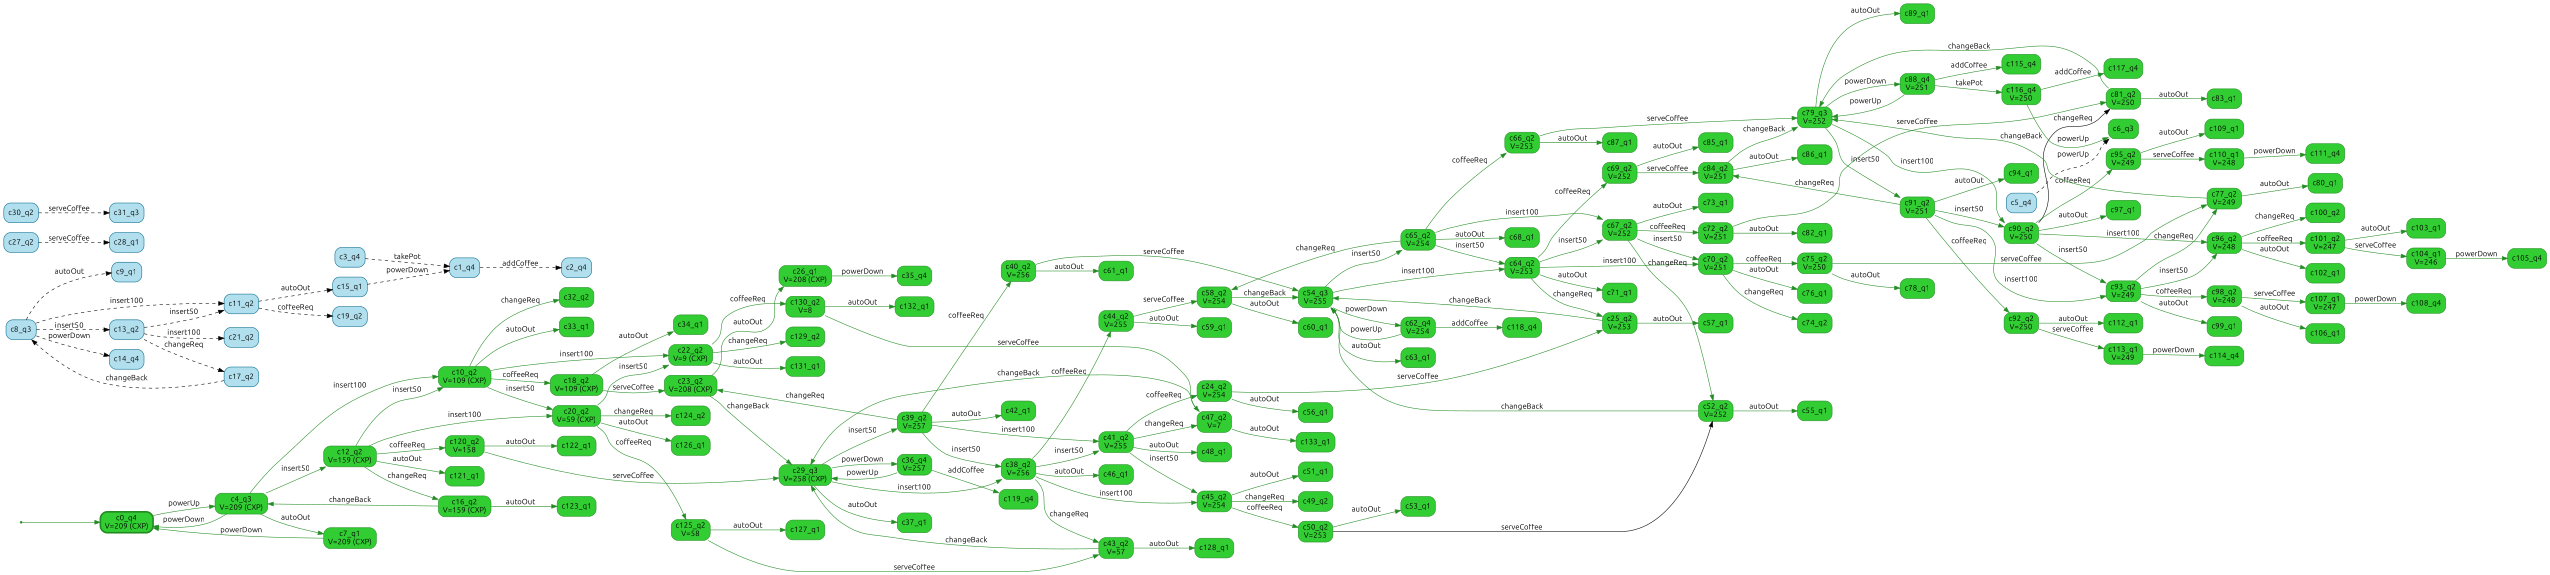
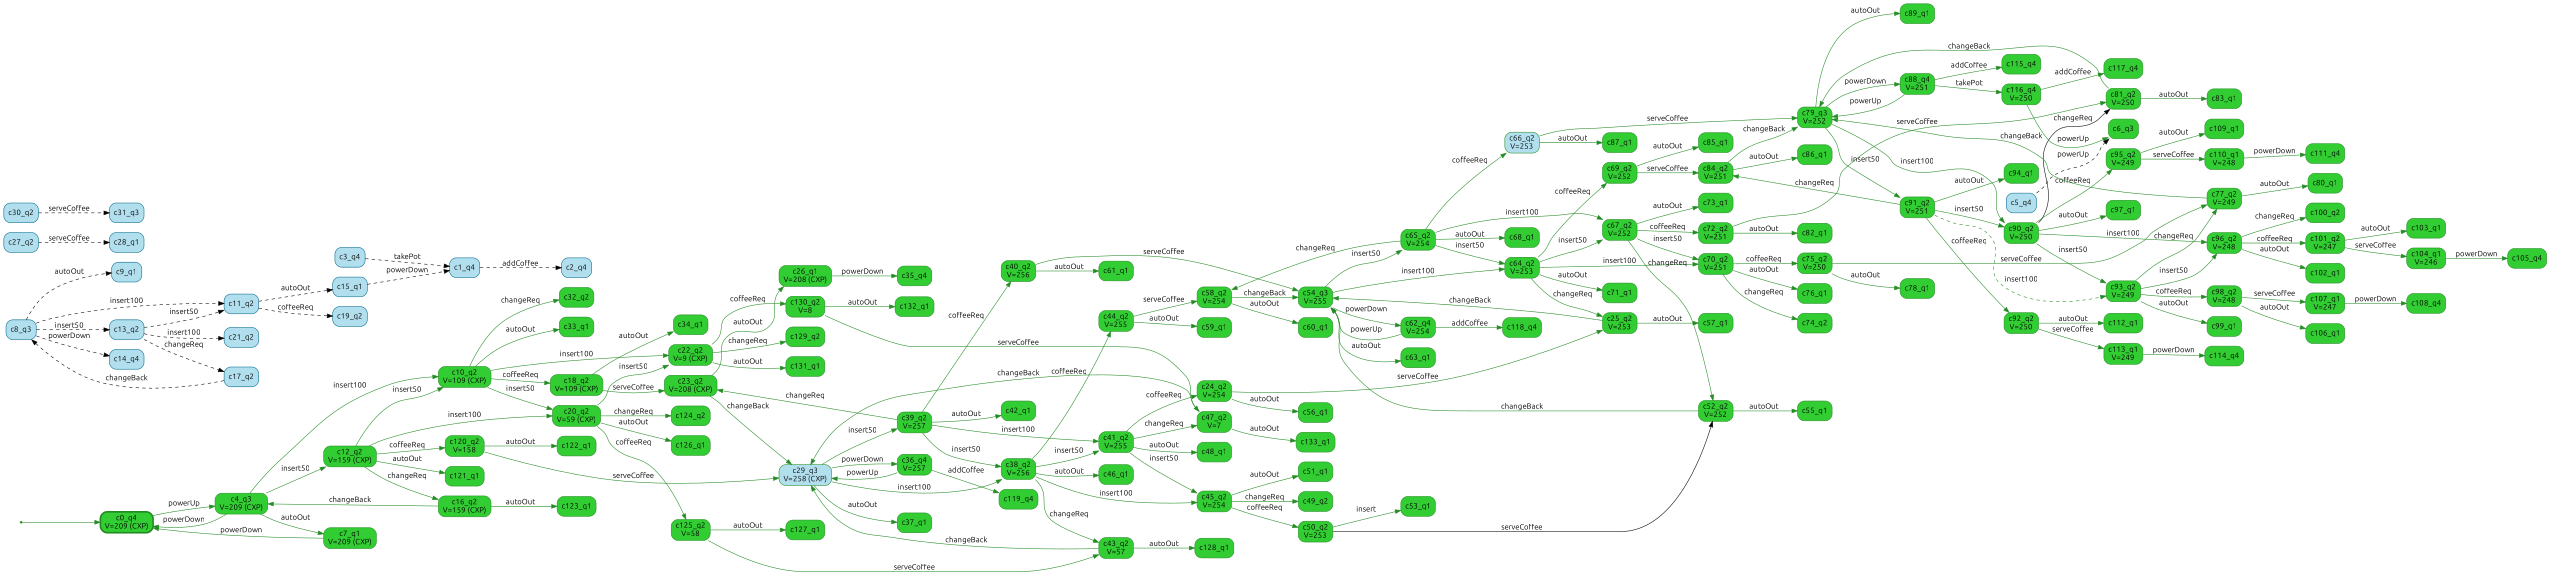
(1522, 143) -> (1522, 143)
(1998, 281) -> (1998, 281)
(805, 475) -> (805, 475)
(1366, 509) -> (1366, 509)
